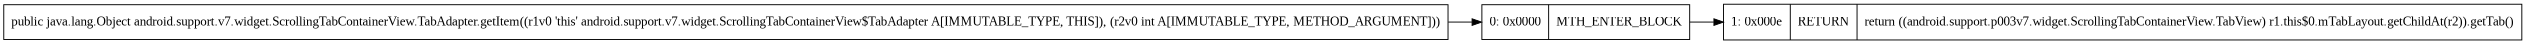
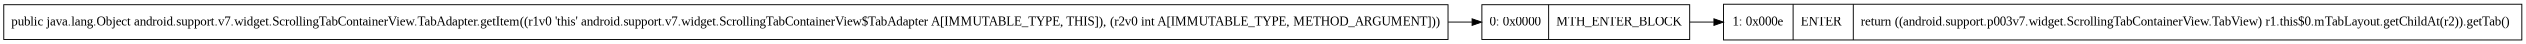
(1824, 22) -> (1821, 22)
